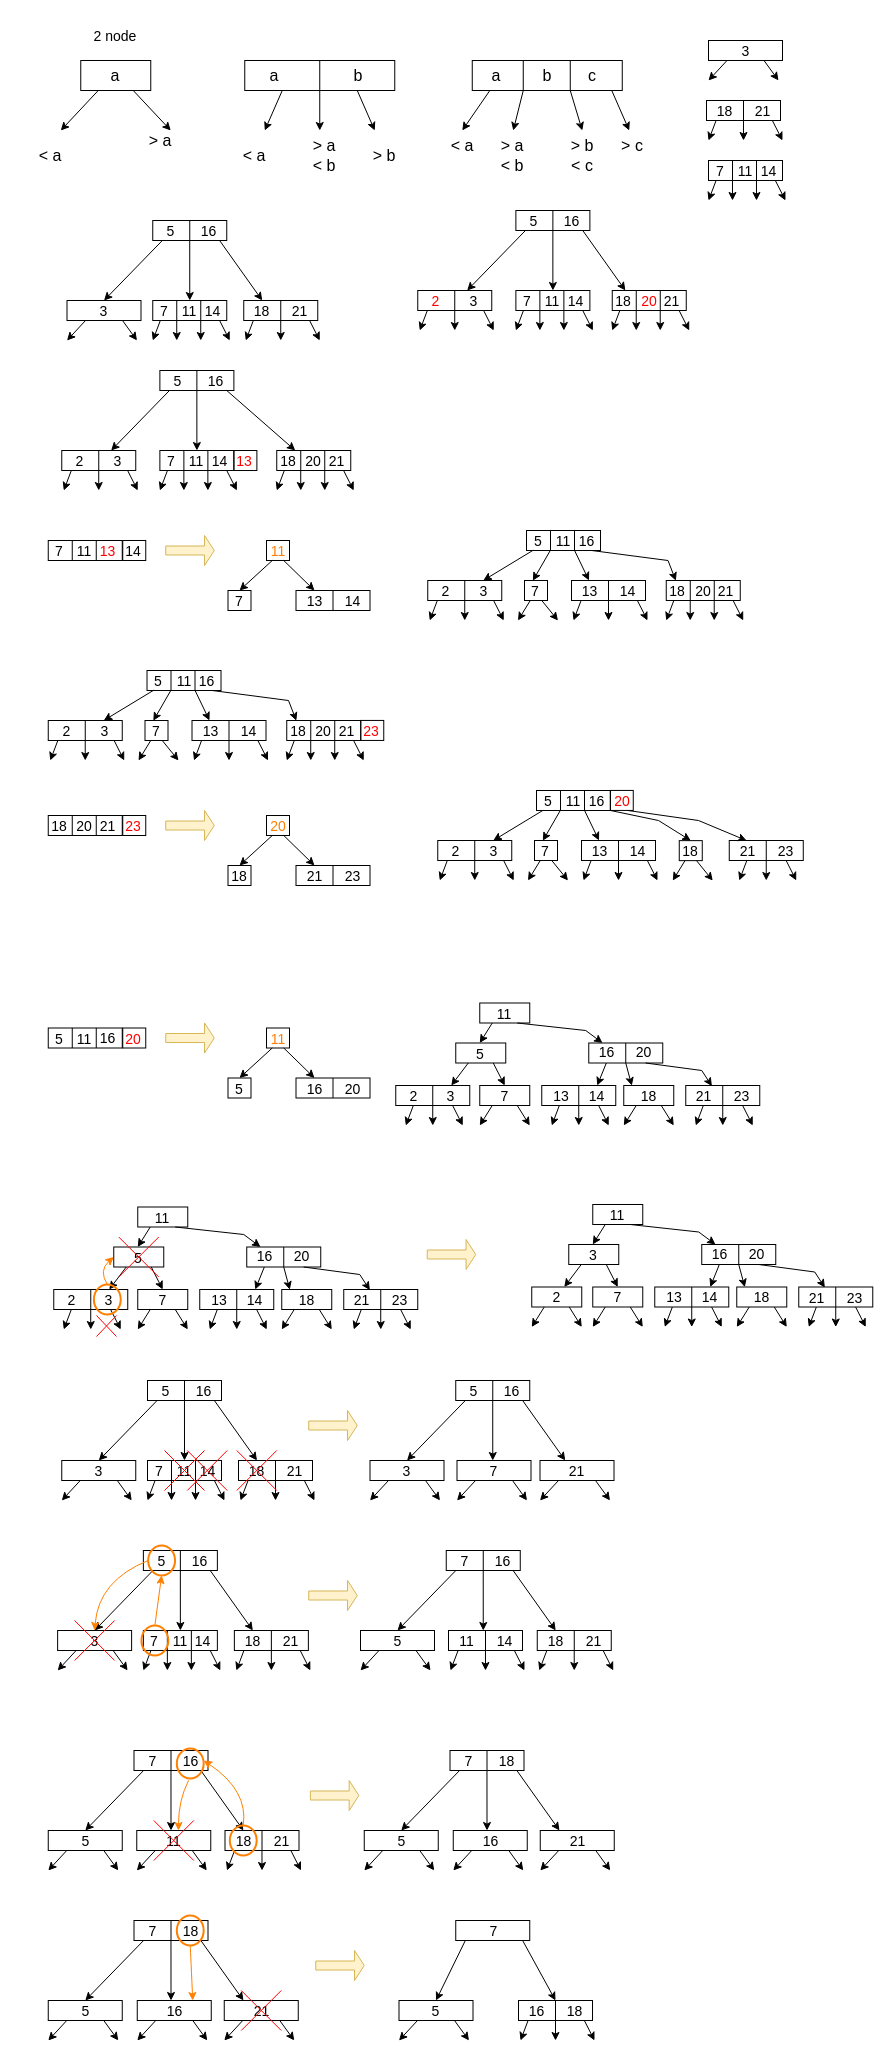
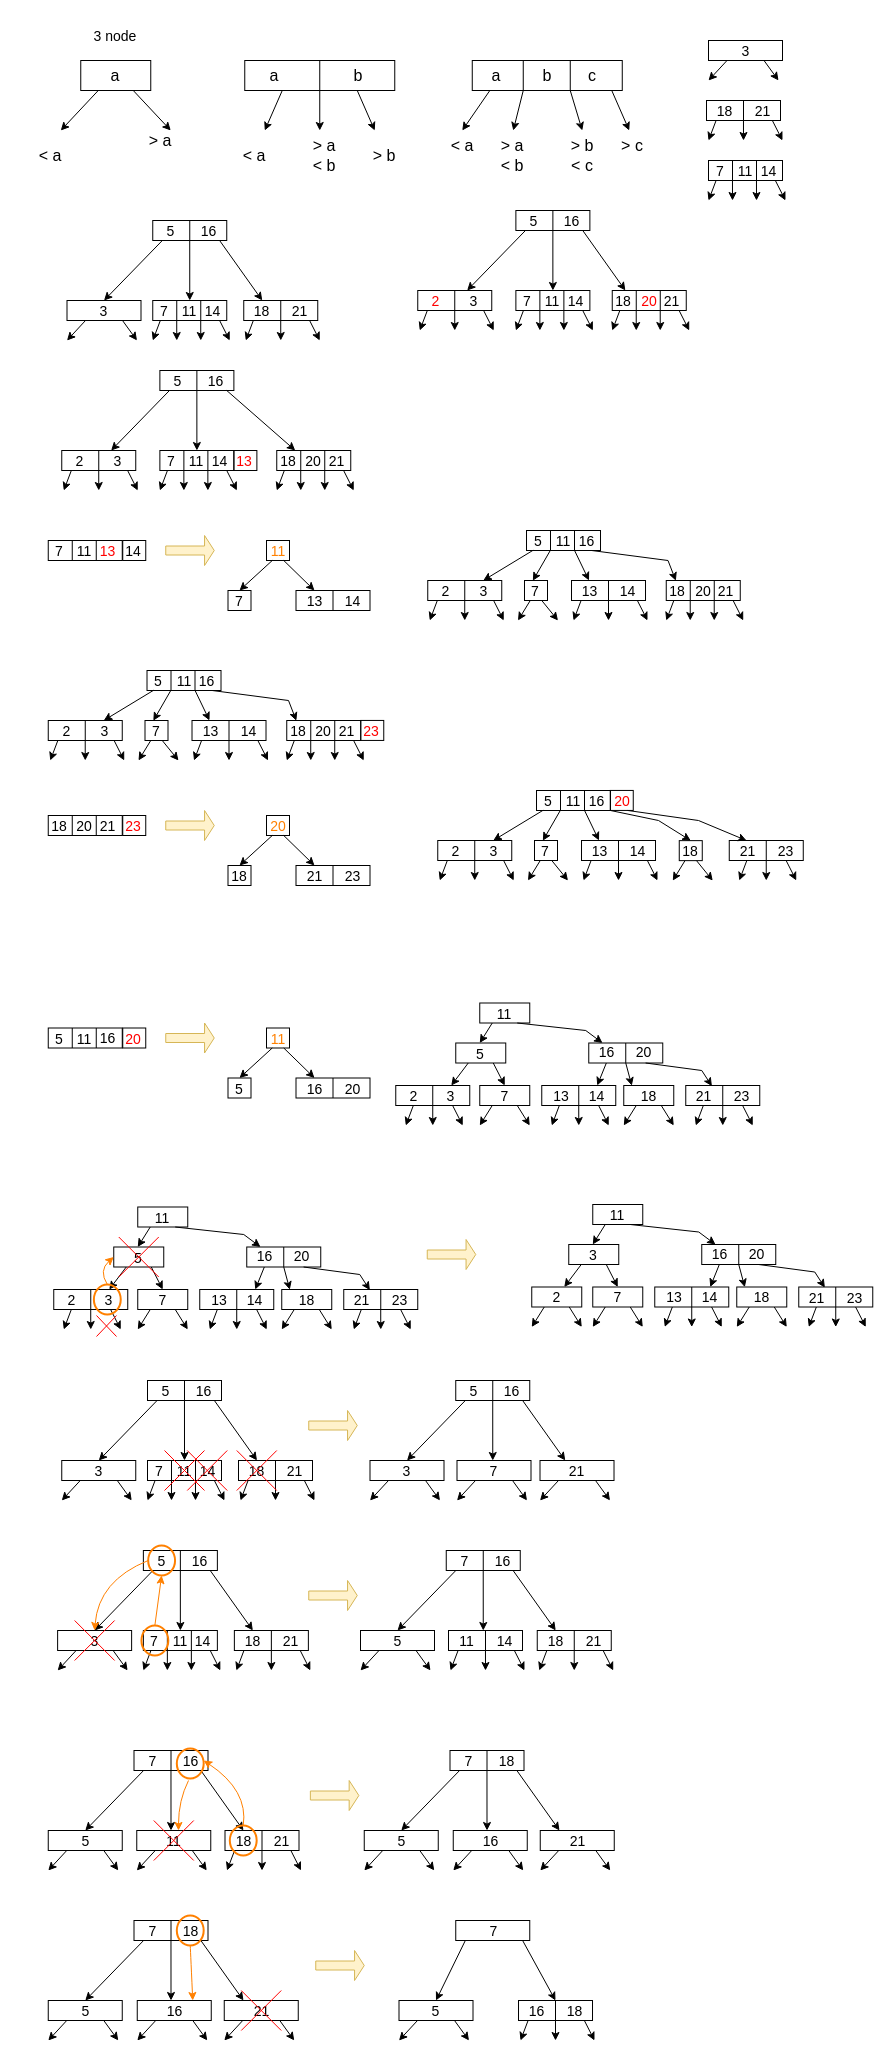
(116, 36) -> (116, 36)
